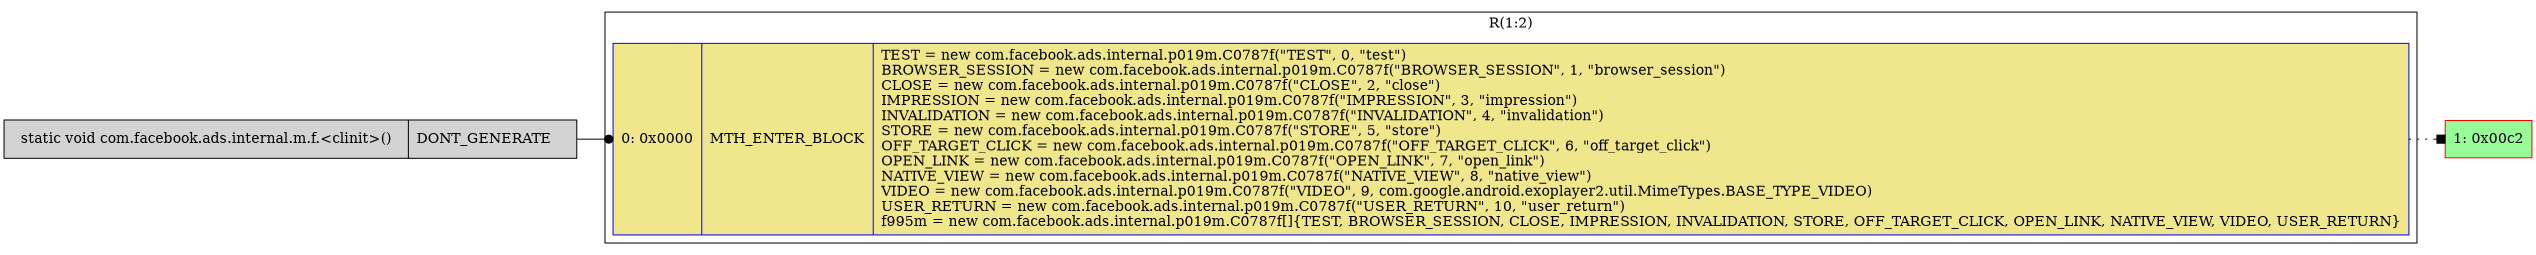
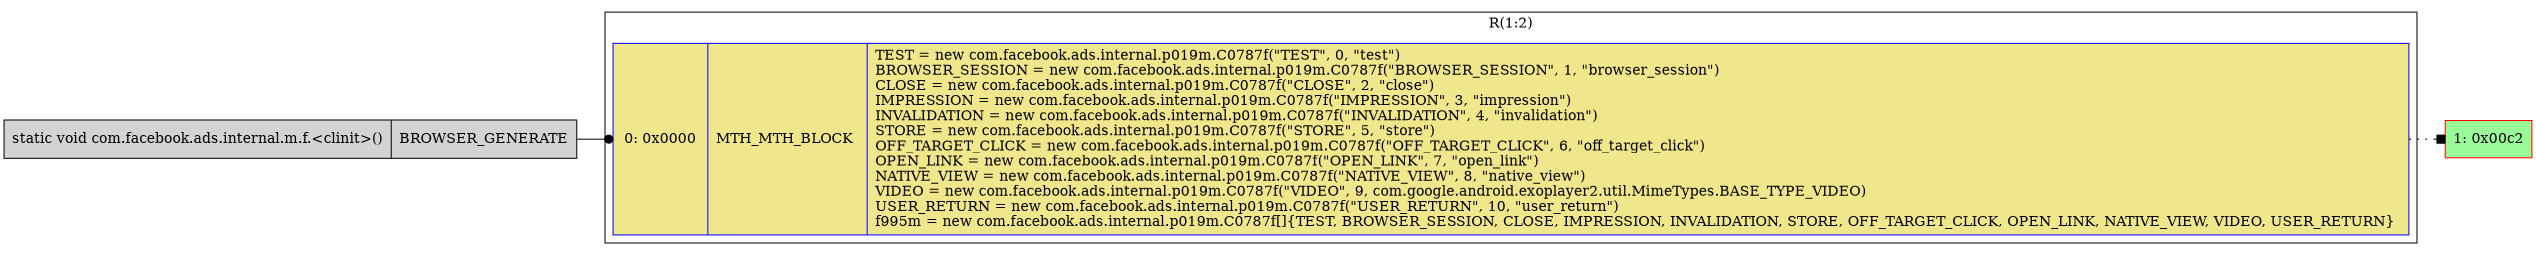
(484, 139) -> (484, 139)
(788, 139) -> (784, 139)
